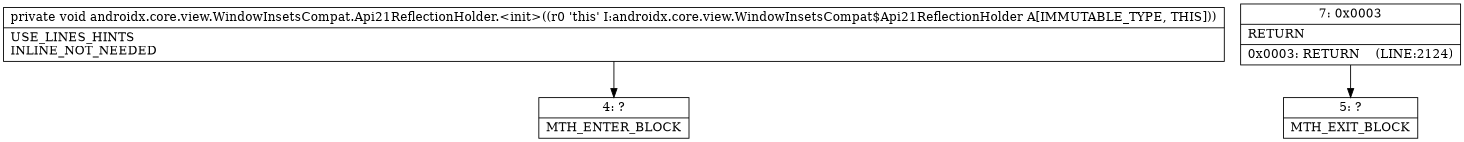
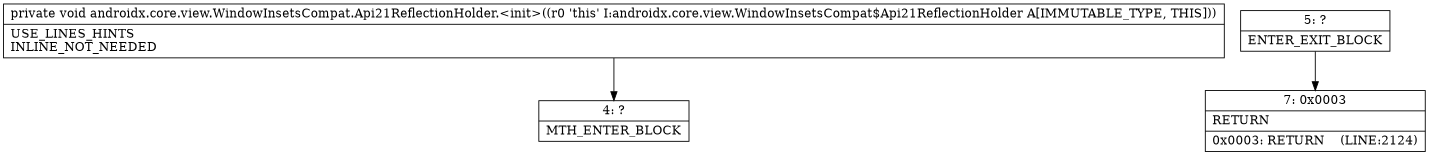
(1351, 77) -> (1315, 66)
(1351, 128) -> (1315, 41)
